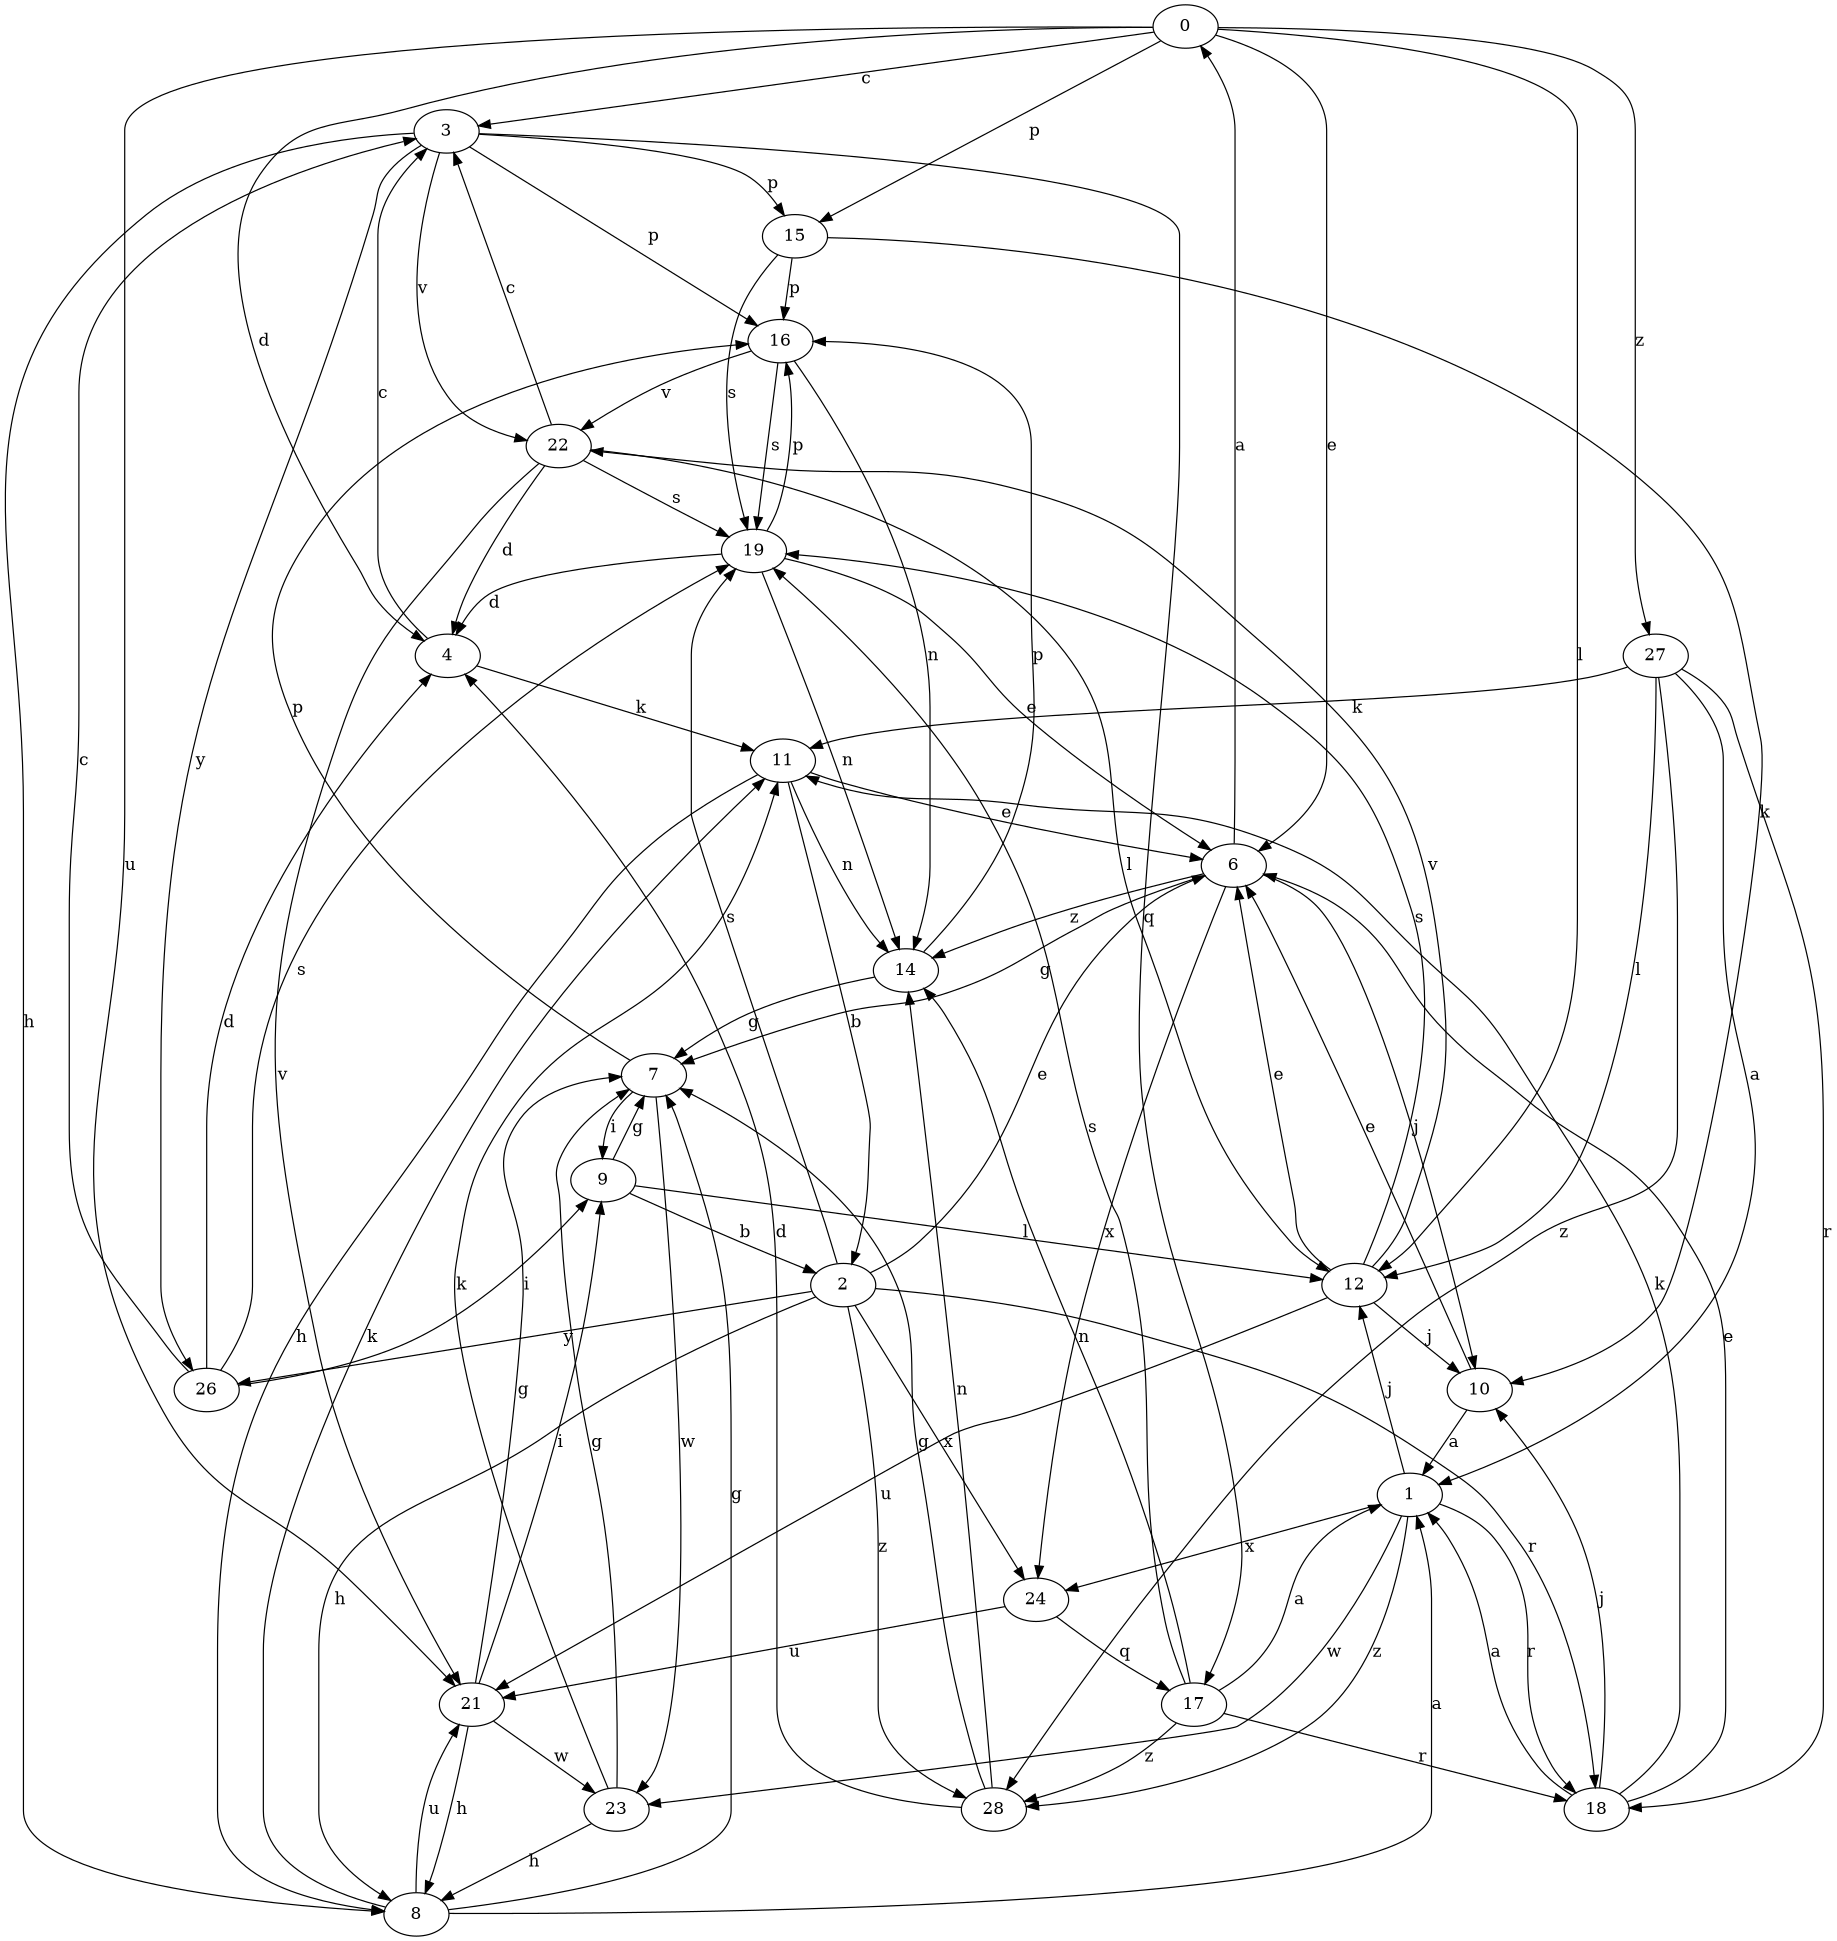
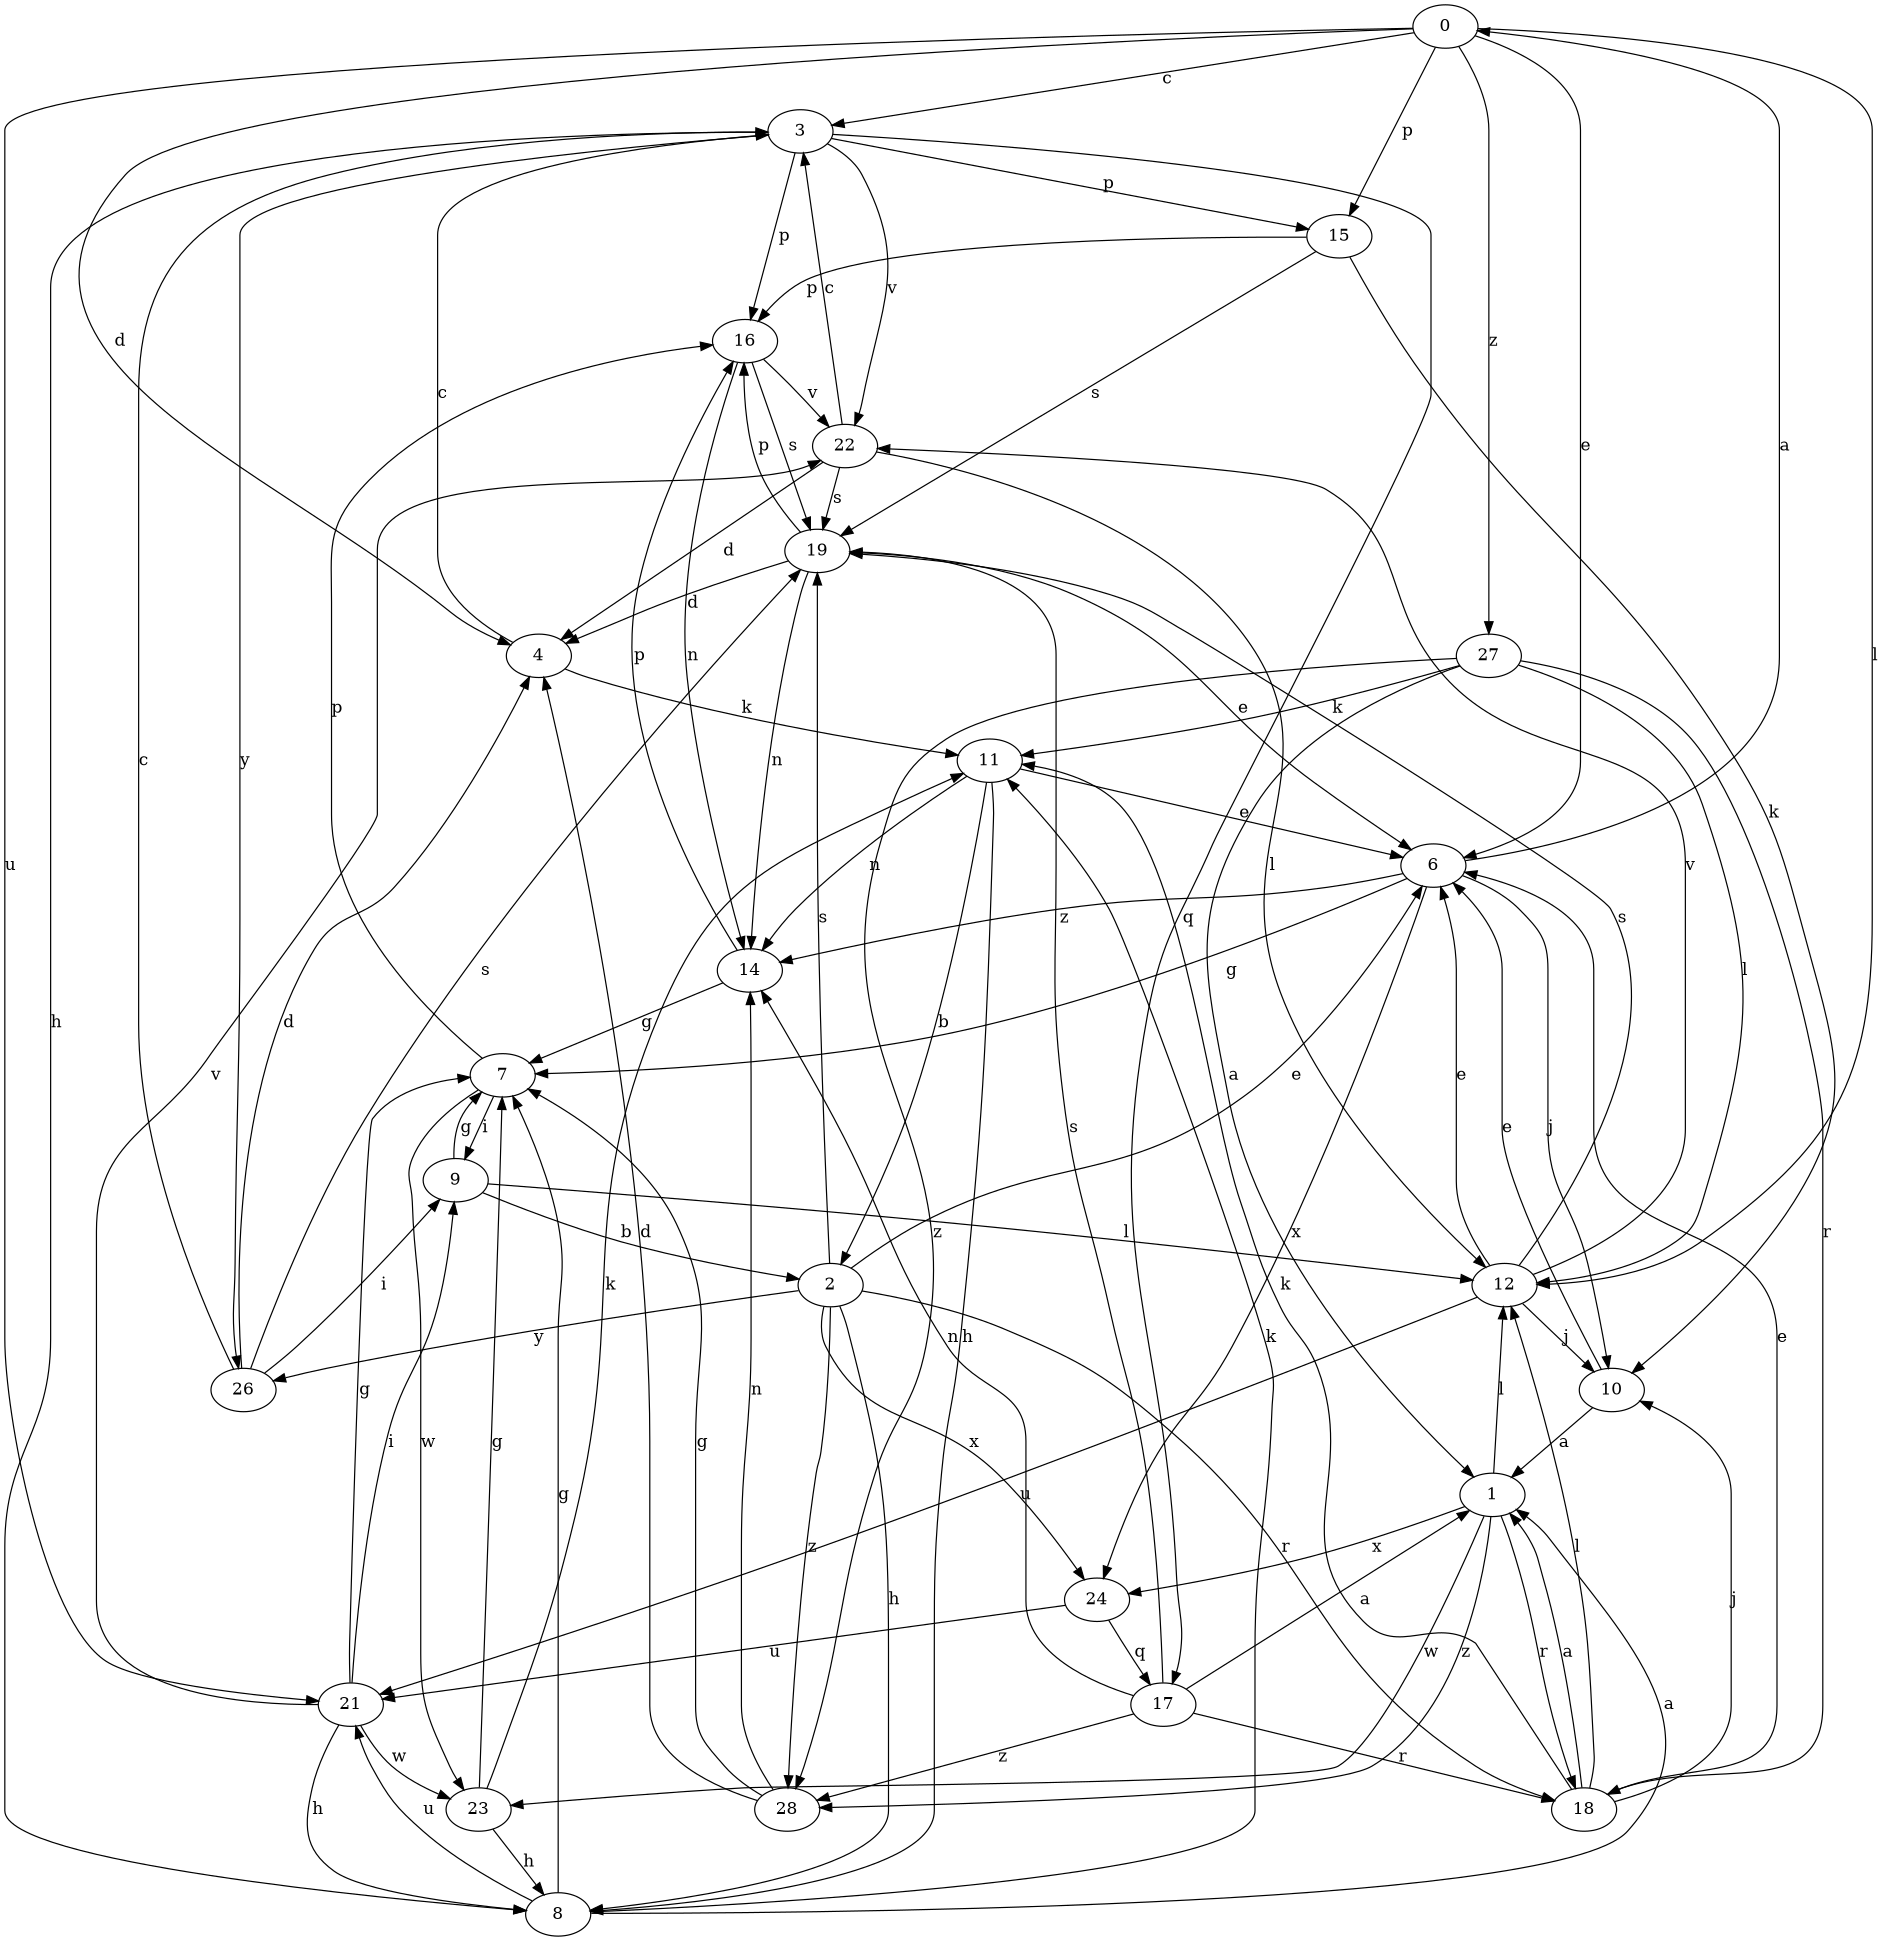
(275, 1046) -> (257, 990)
(1390, 1390) -> (1502, 1390)
none -> (1574, 1550)
